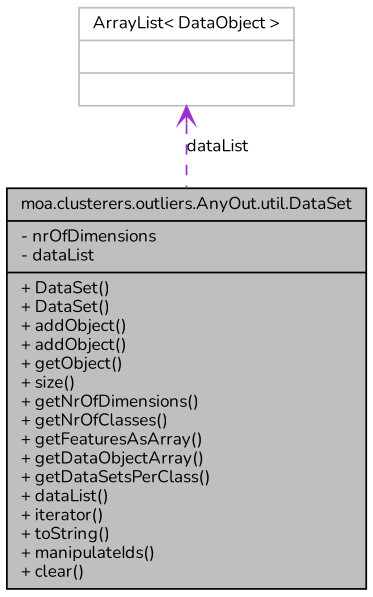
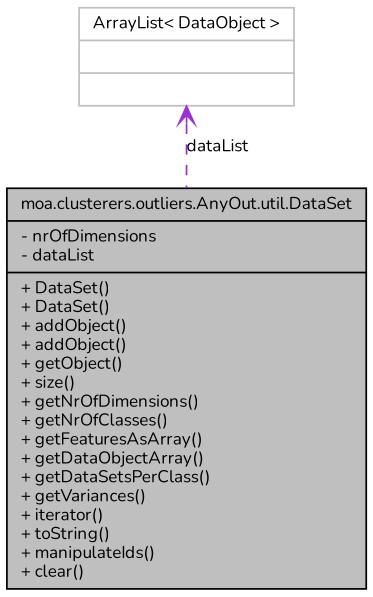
(65, 496) -> (83, 496)
